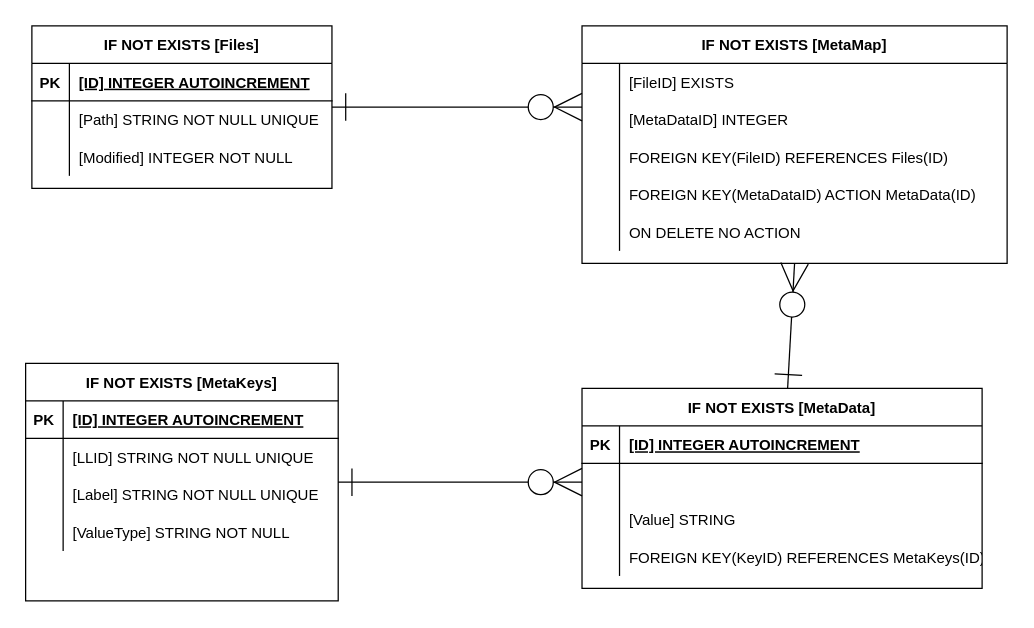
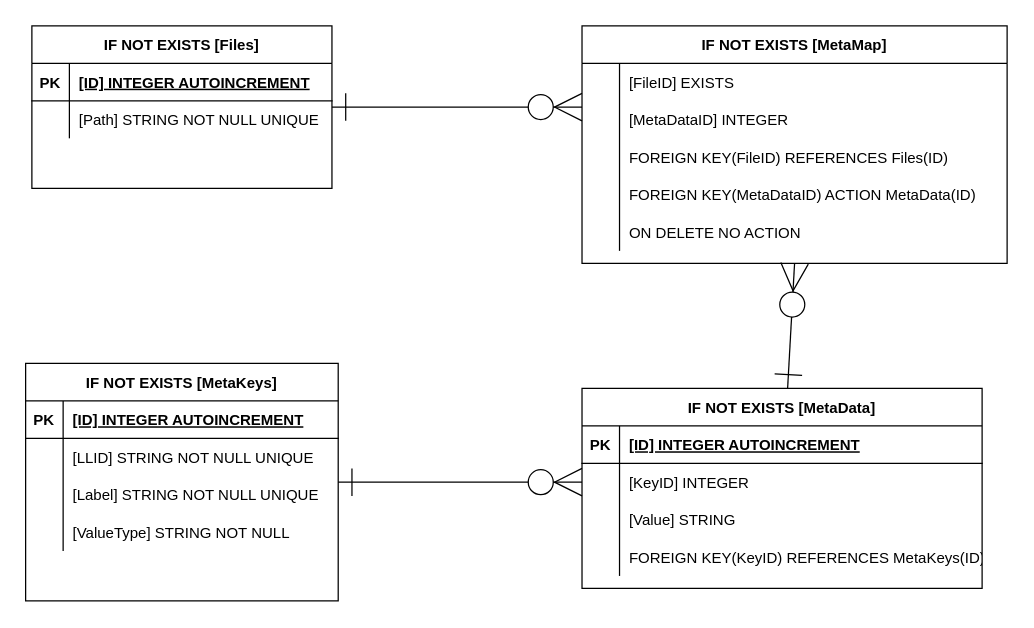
(201, 157) -> none
none -> (801, 482)
